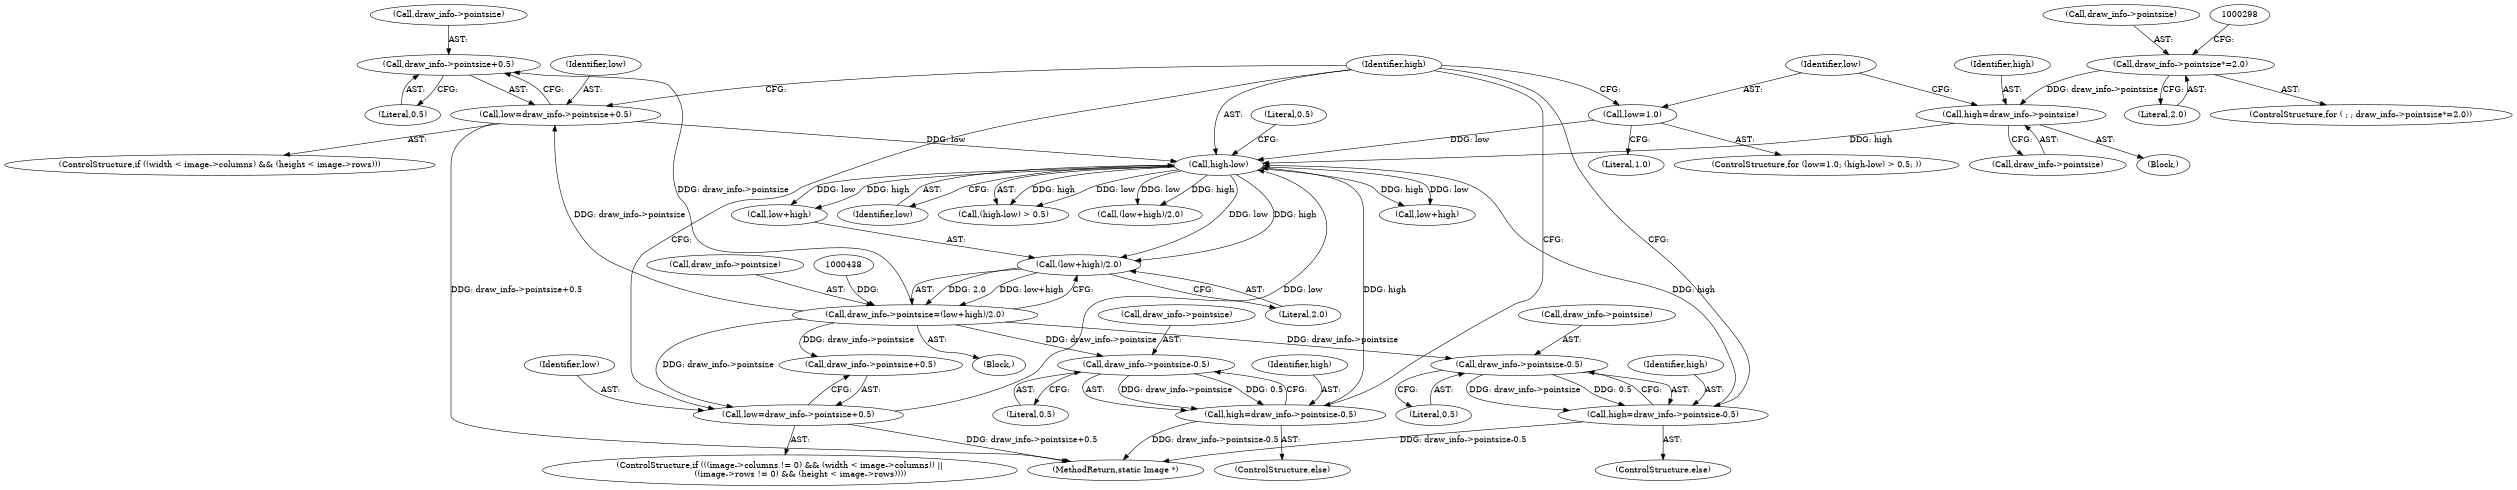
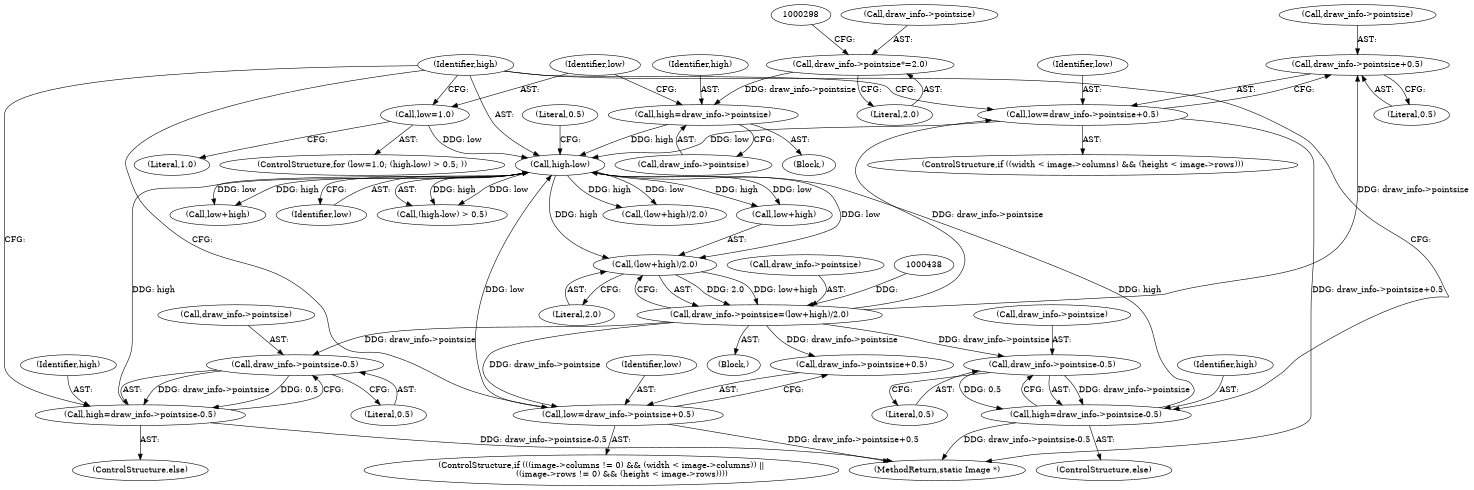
(2361, 115) -> none
